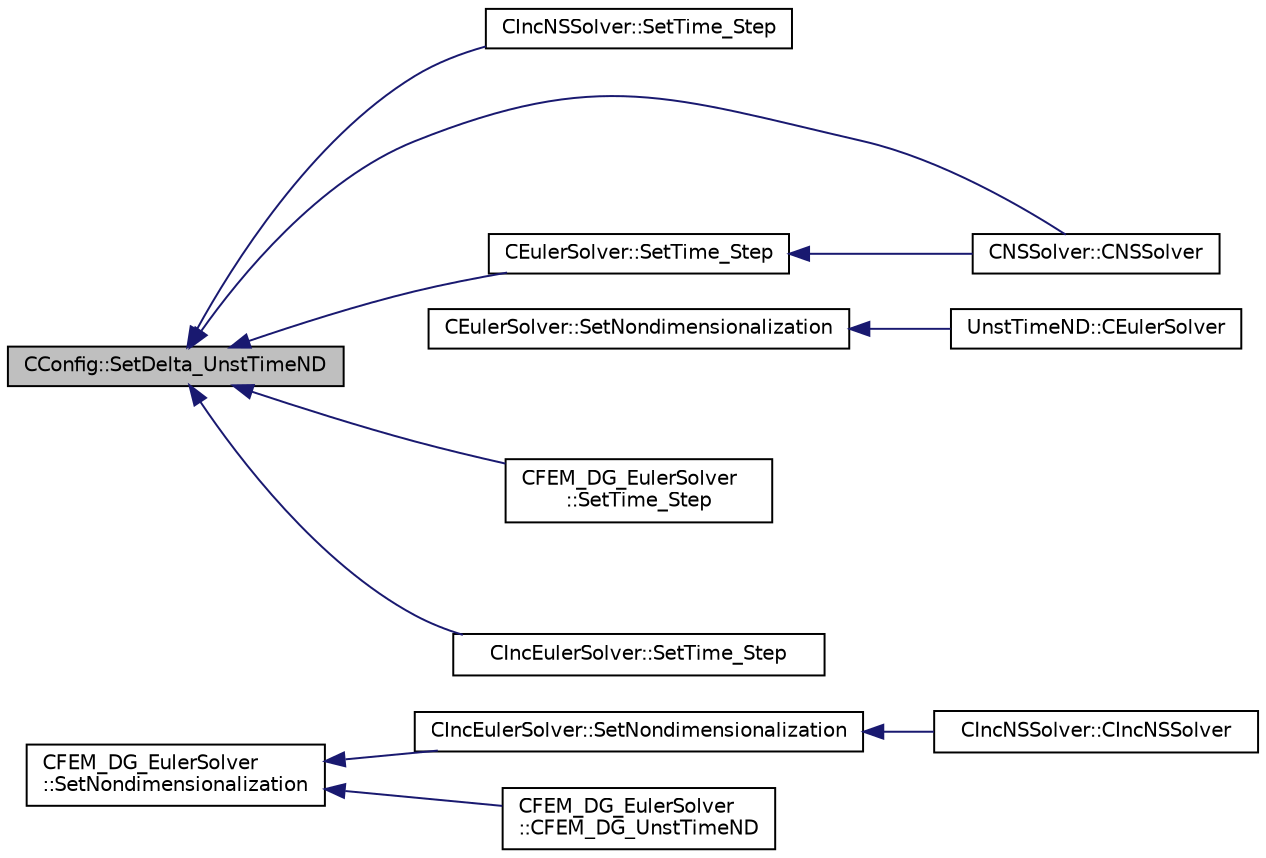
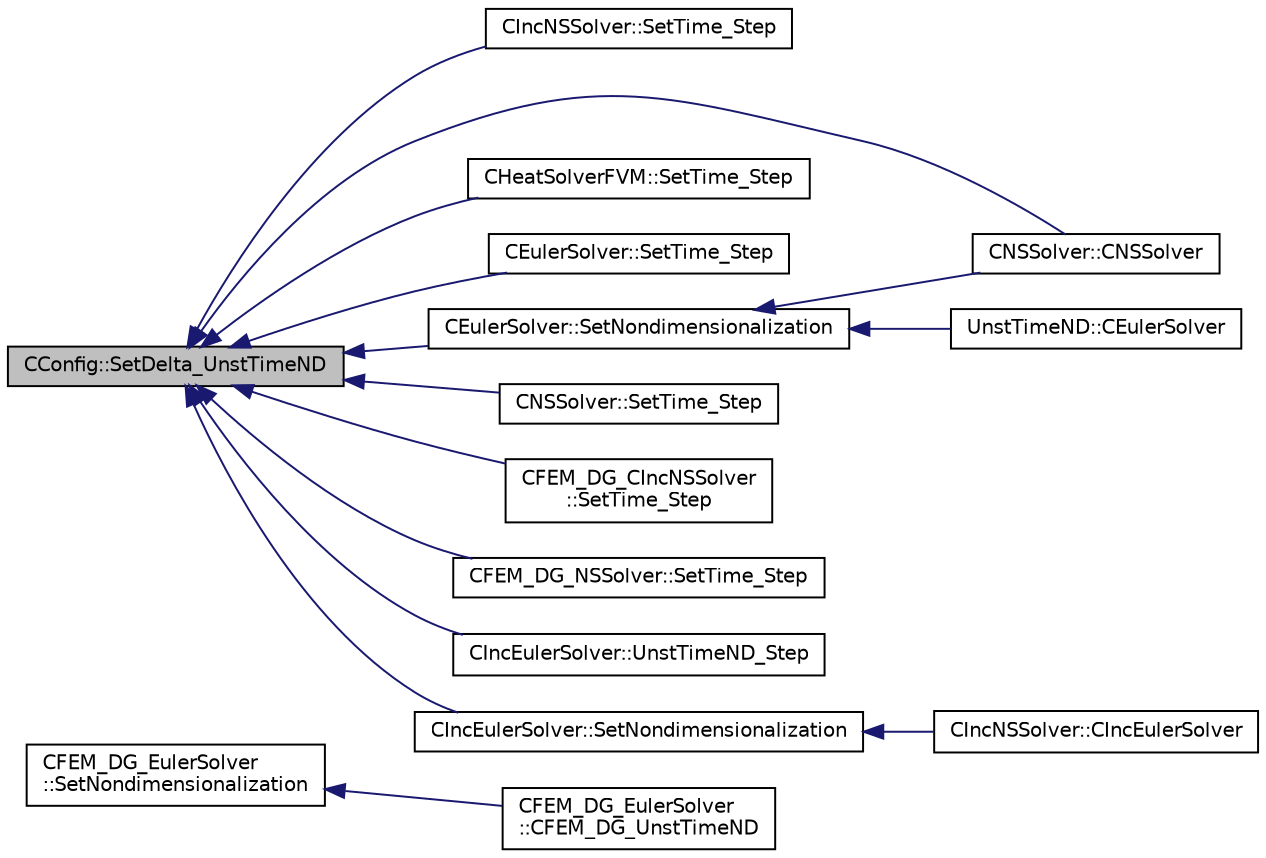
none -> (639, 179)
(891, 254) -> (877, 290)
none -> (396, 349)
none -> (639, 404)
(639, 491) -> (639, 491)
none -> (639, 578)
(639, 655) -> (639, 655)
(1096, 732) -> (1096, 732)
(392, 755) -> (299, 583)
